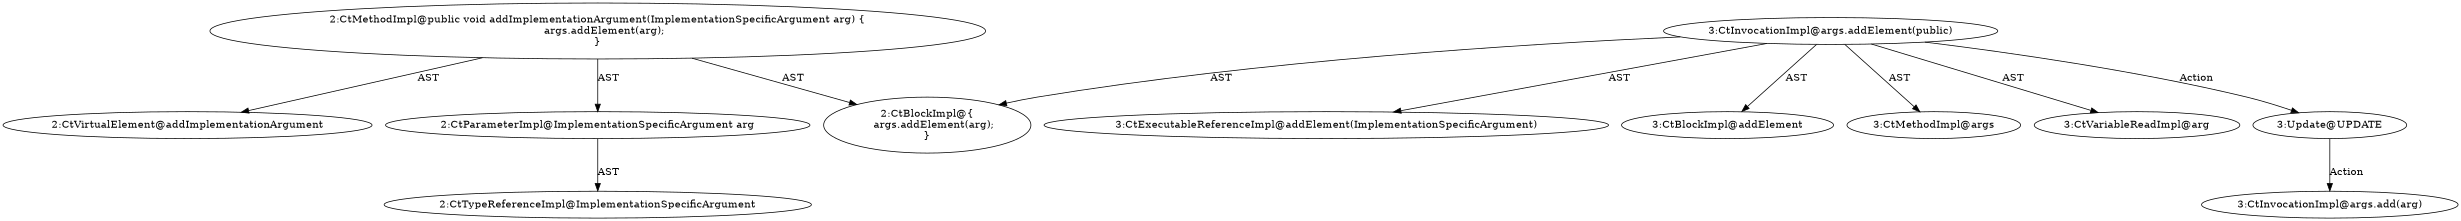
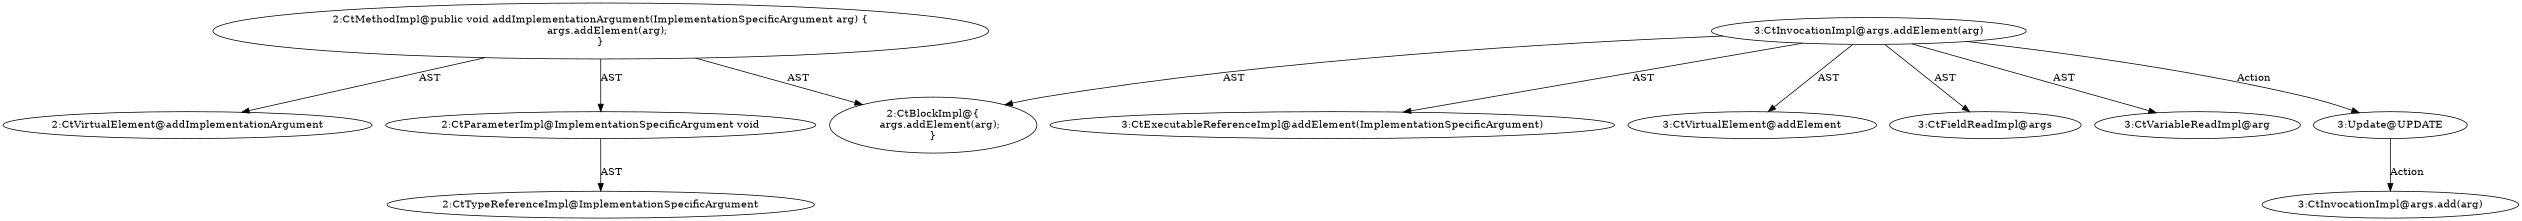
(1831, 31) -> (1869, 31)
(598, 125) -> (601, 125)
(1728, 125) -> (1752, 125)
(1934, 125) -> (1985, 125)
